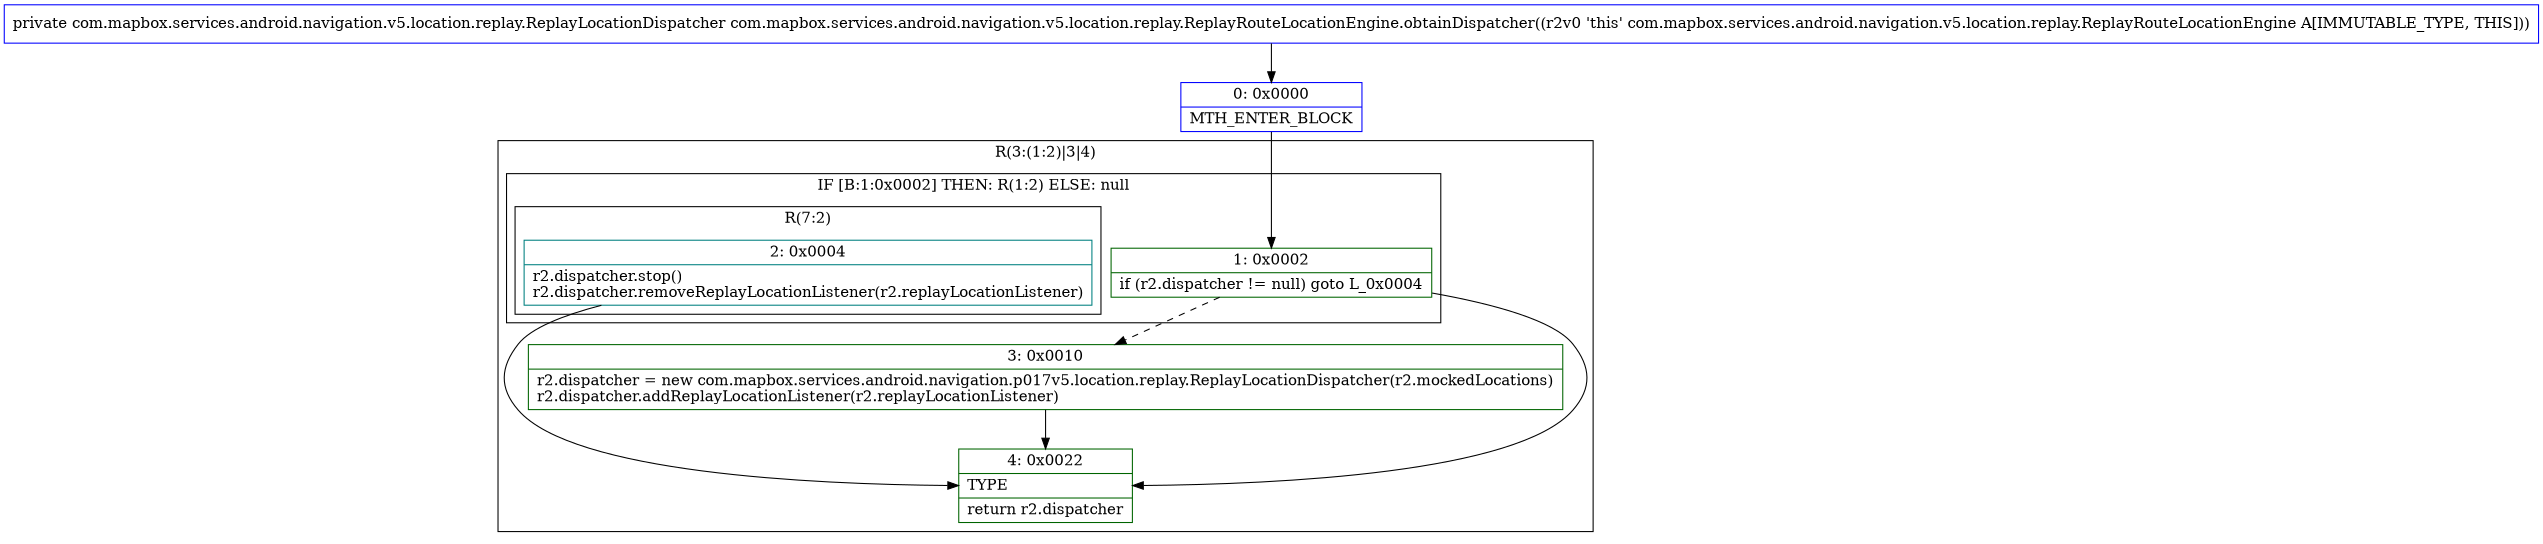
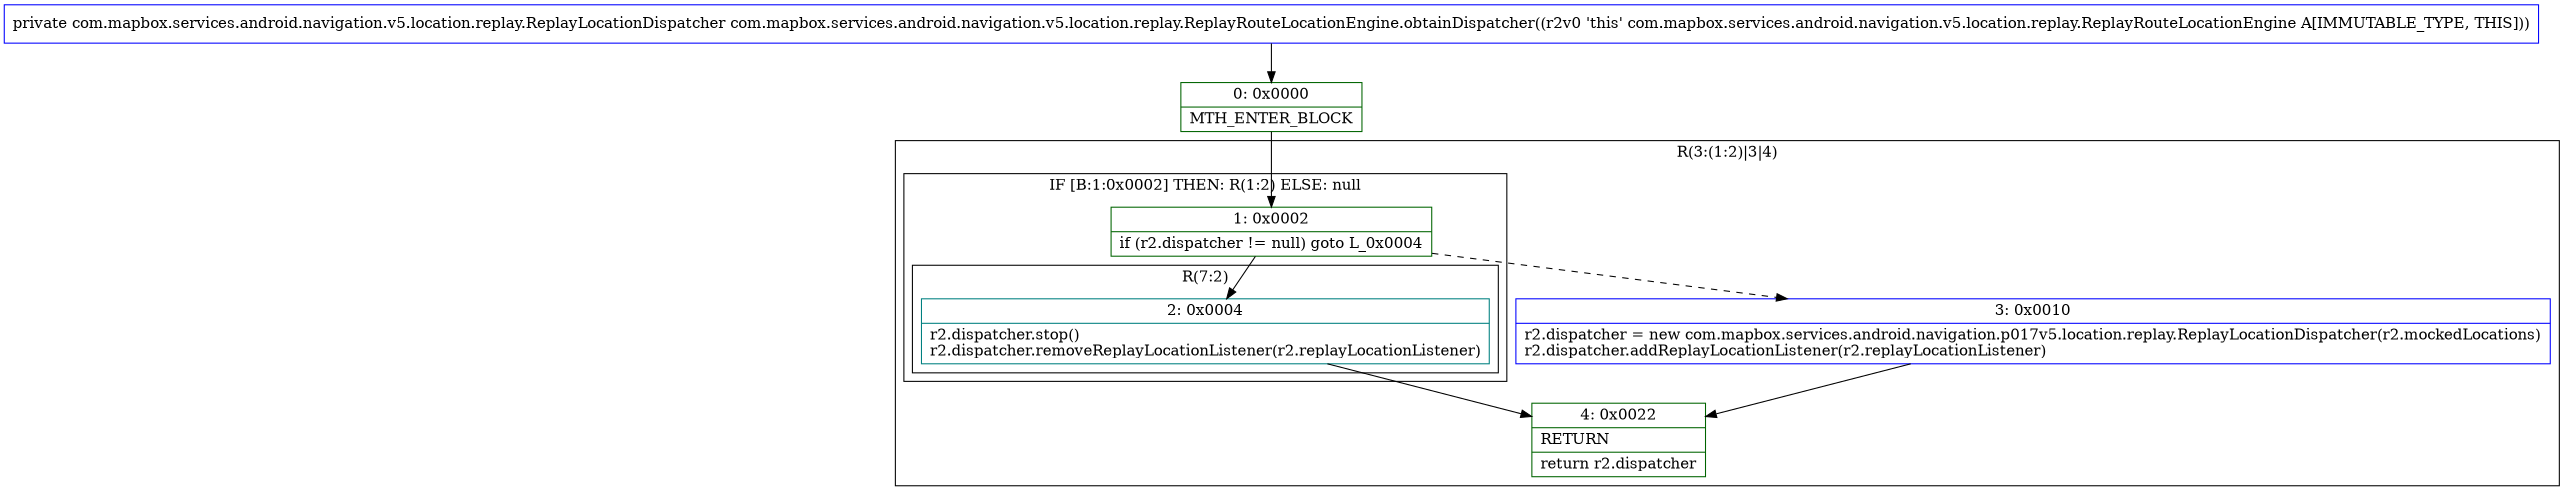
(1271, 107) -> (1271, 107)
(1046, 377) -> (2033, 331)
(1475, 455) -> (1244, 273)
(988, 485) -> (1575, 439)
